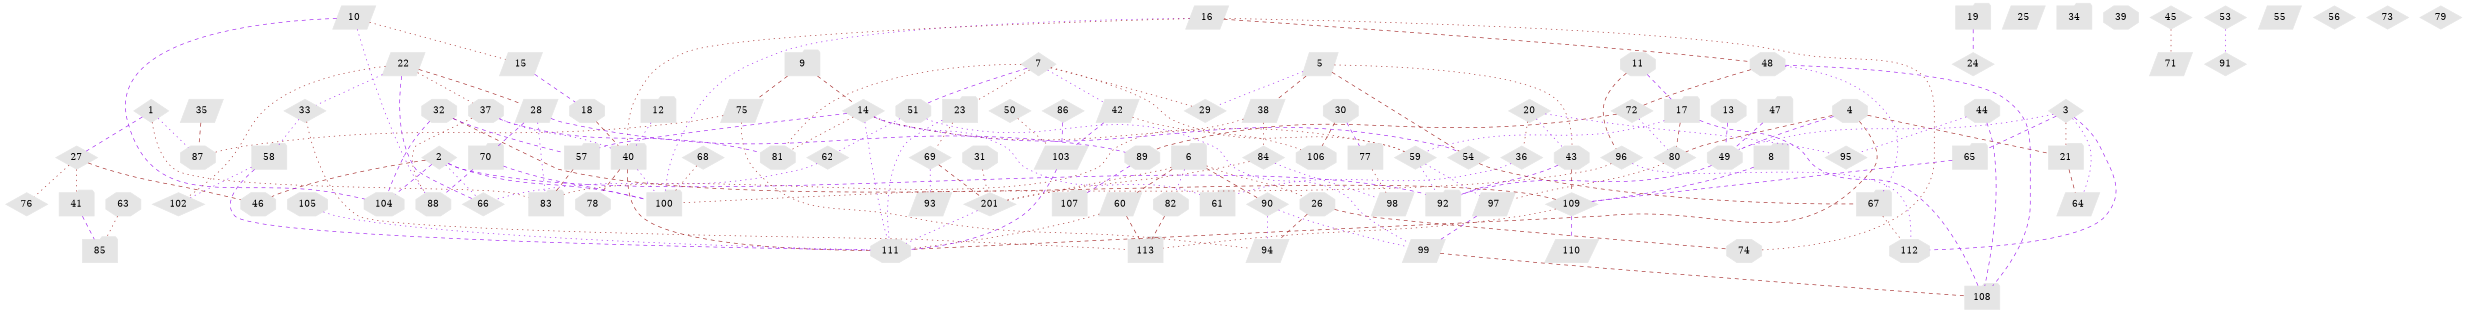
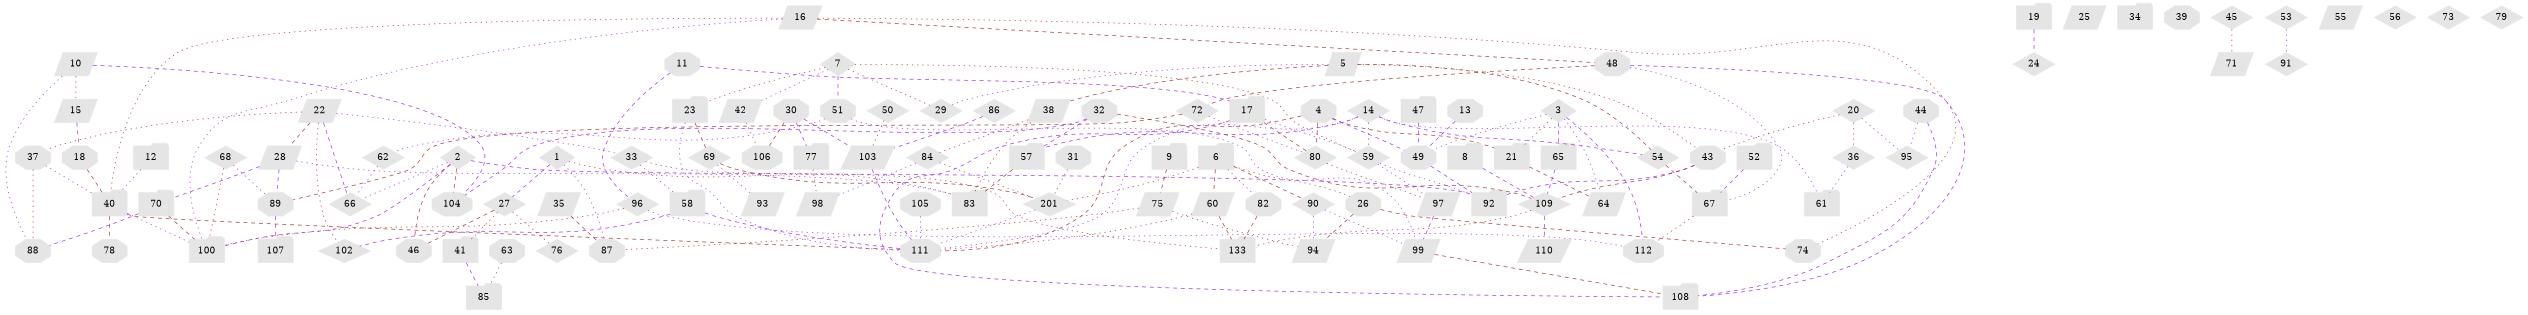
(836, 90) -> none
(1603, 108) -> (618, 122)
(1547, 131) -> (1780, 130)
(1090, 134) -> (831, 135)
(941, 140) -> (700, 135)
(778, 158) -> none
none -> (1754, 158)
(233, 176) -> (562, 232)
none -> (249, 180)
(412, 181) -> (455, 181)
(575, 184) -> (182, 228)
(1146, 251) -> (1238, 251)
